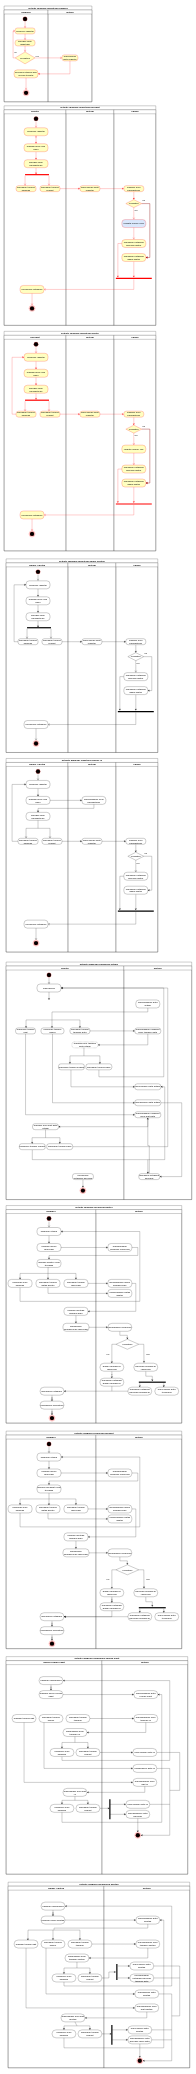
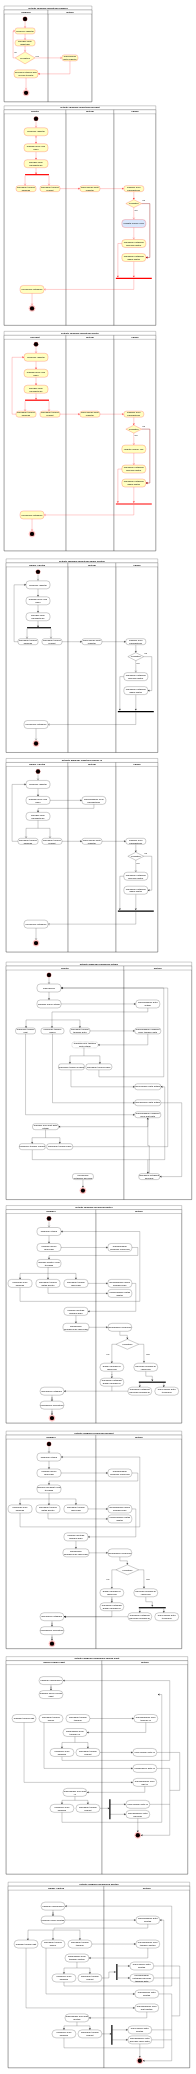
none -> (49, 1004)
none -> (133, 1004)
(131, 1696) -> none
(146, 1696) -> none
(73, 2020) -> (77, 2020)
